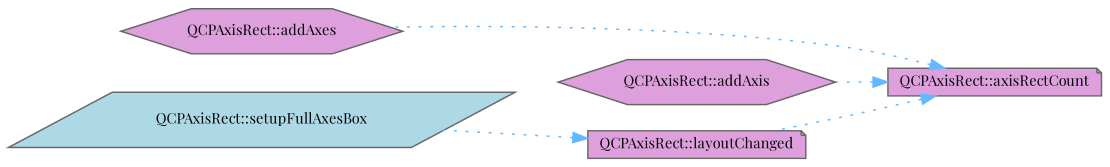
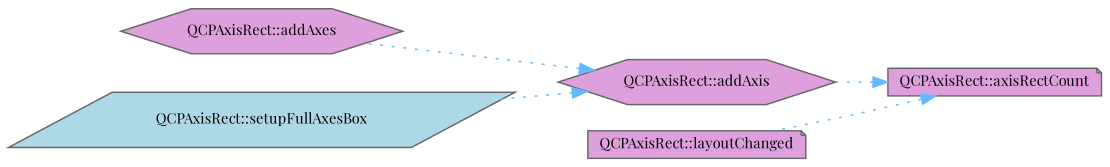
(662, 31) -> (473, 56)
(505, 134) -> (532, 96)
